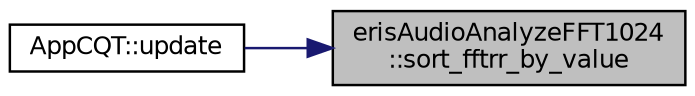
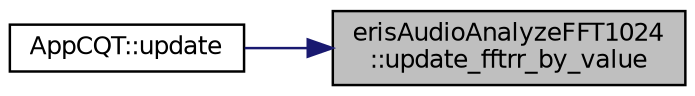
(509, 48) -> (509, 48)
